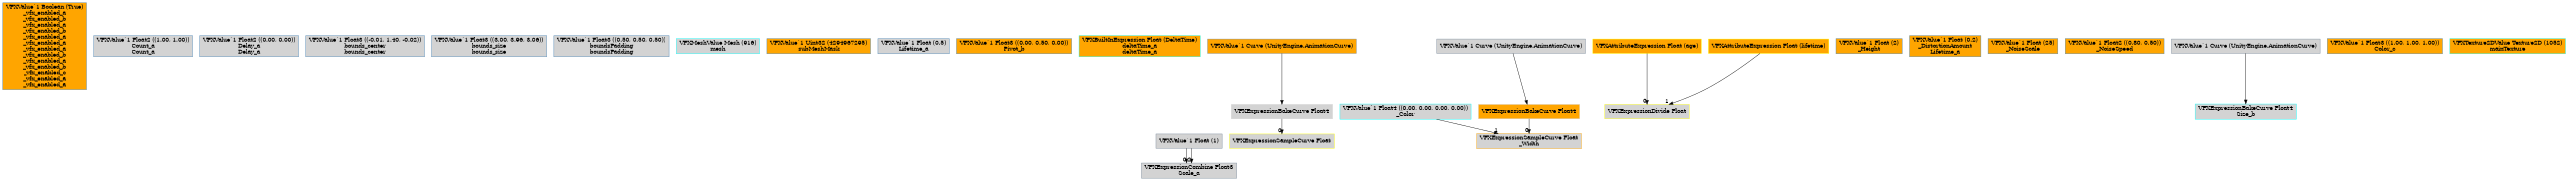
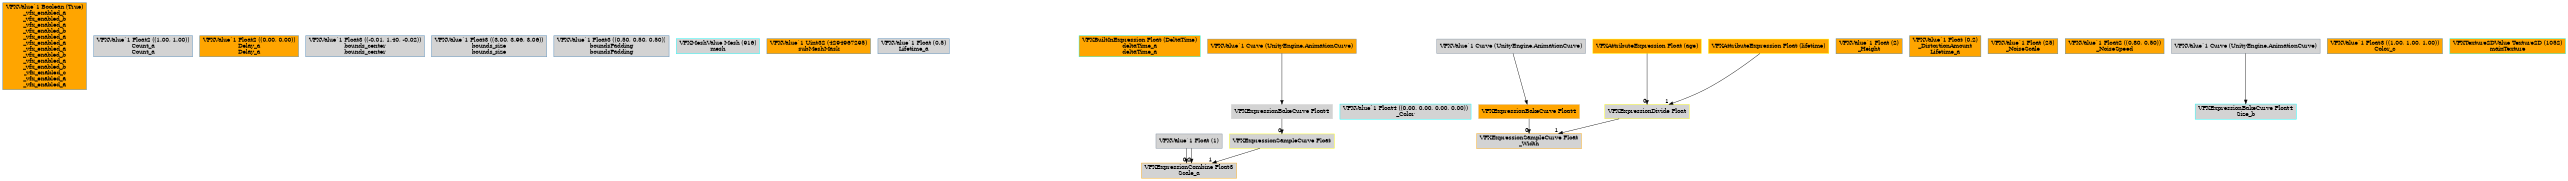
(249, 46) -> (249, 46)
(1014, 46) -> none
(1465, 126) -> (1591, 126)
none -> (1238, 155)
(1189, 171) -> (1189, 171)
